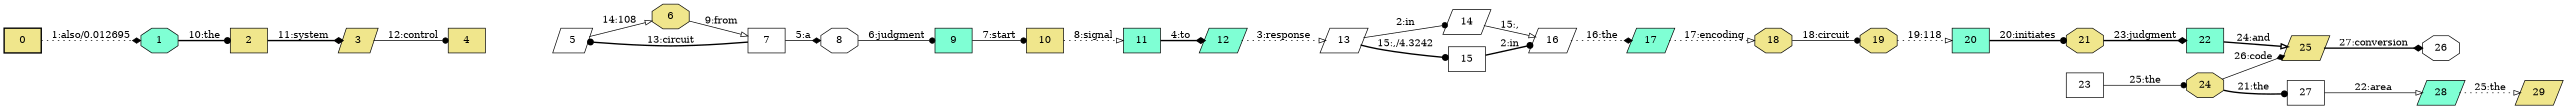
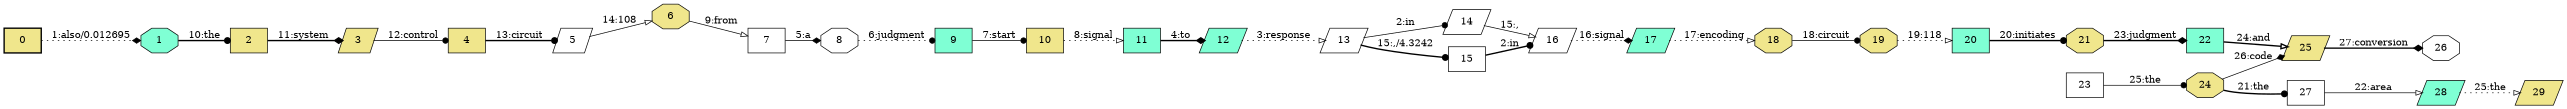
(1602, 35) -> (1602, 35)
(894, 41) -> (894, 41)
(671, 46) -> (519, 41)
